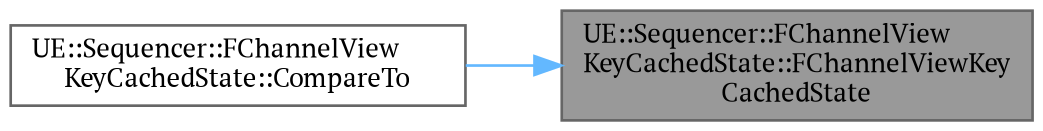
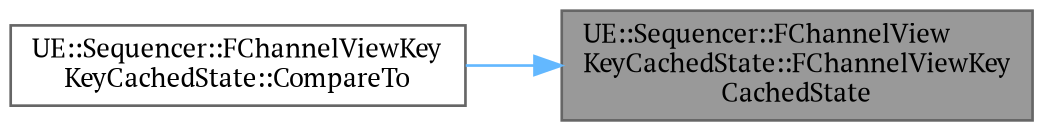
(238, 66) -> (238, 66)
